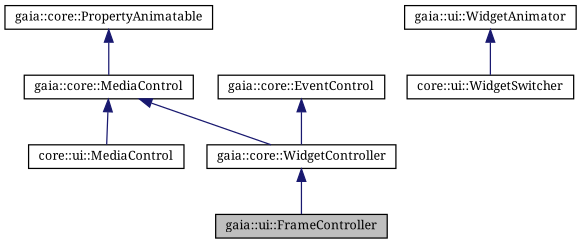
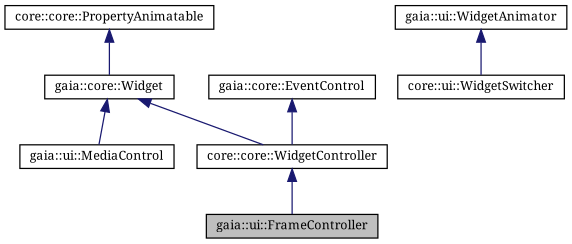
(109, 17) -> (109, 17)
(109, 87) -> (109, 87)
(106, 157) -> (97, 157)
(301, 157) -> (292, 157)
